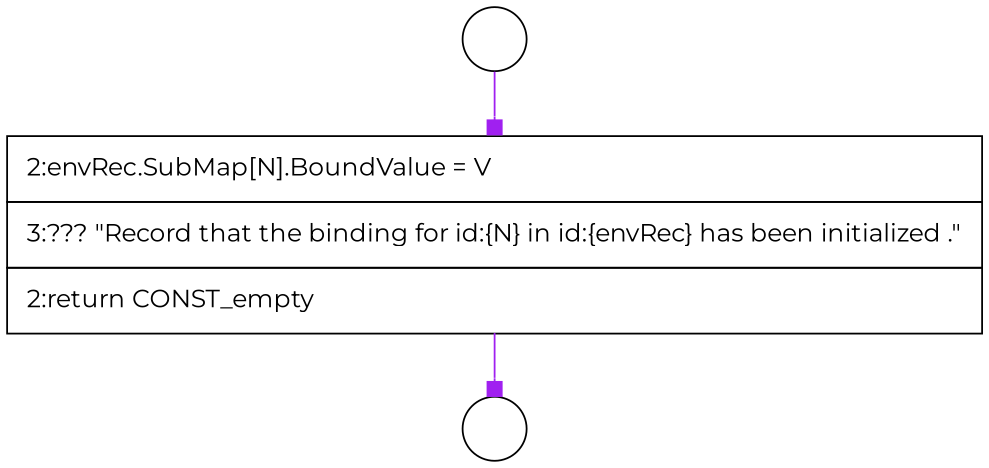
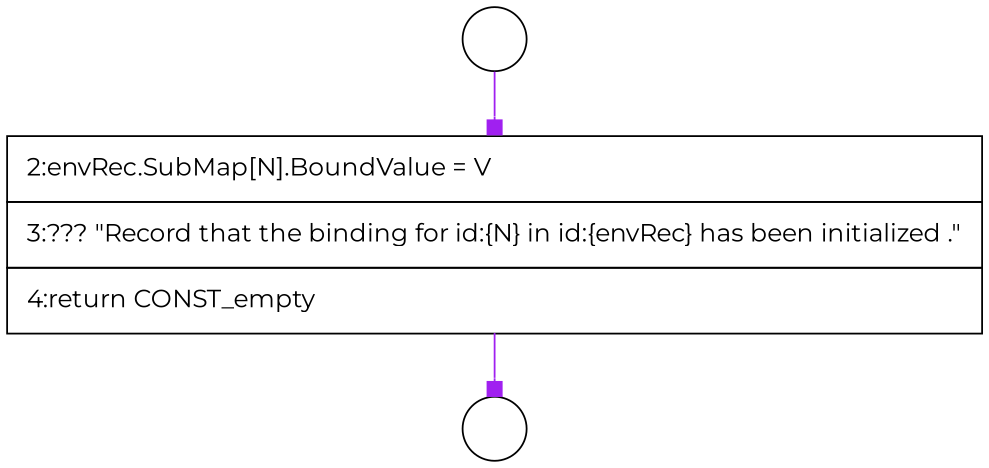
(171, 300) -> (172, 300)
